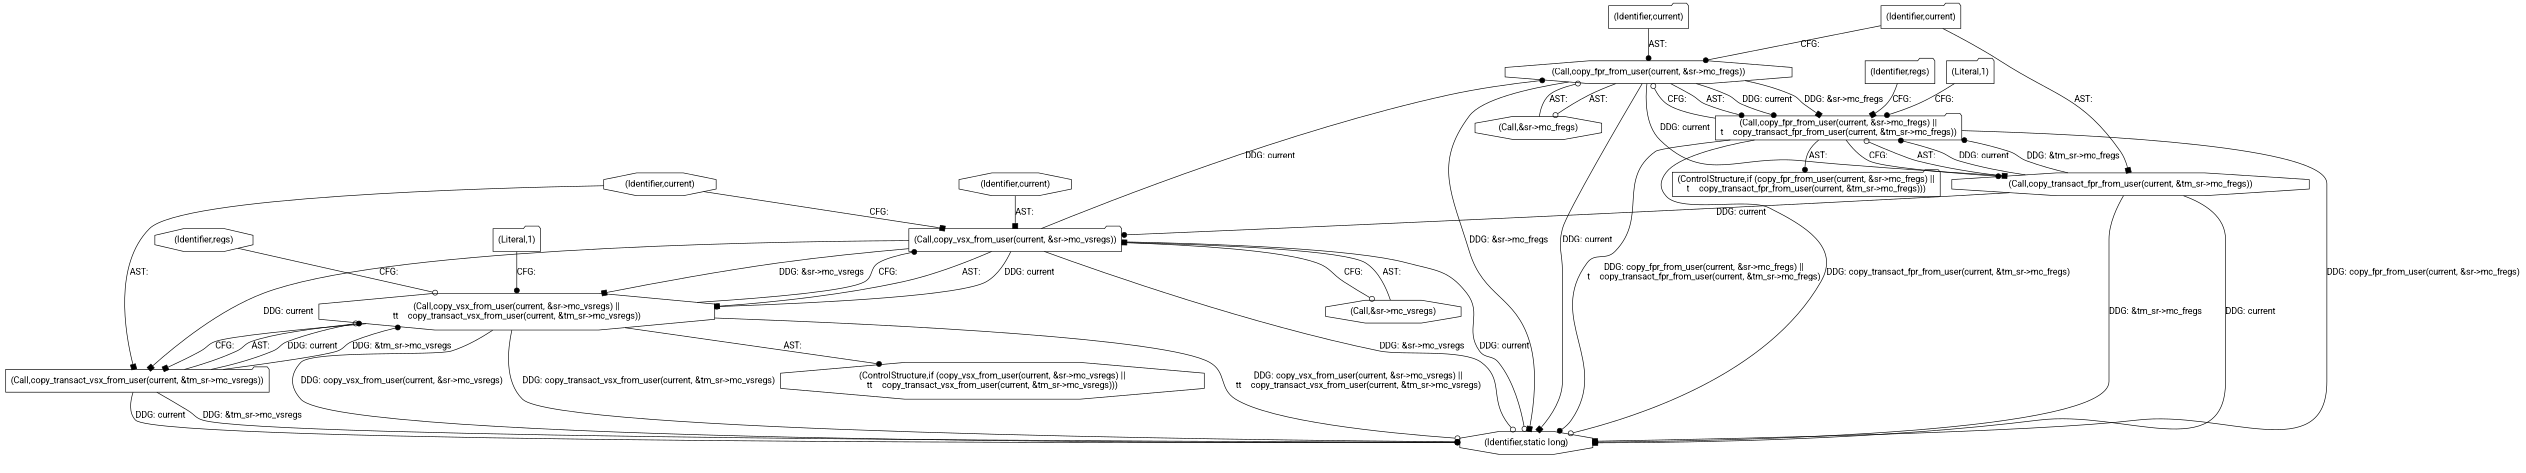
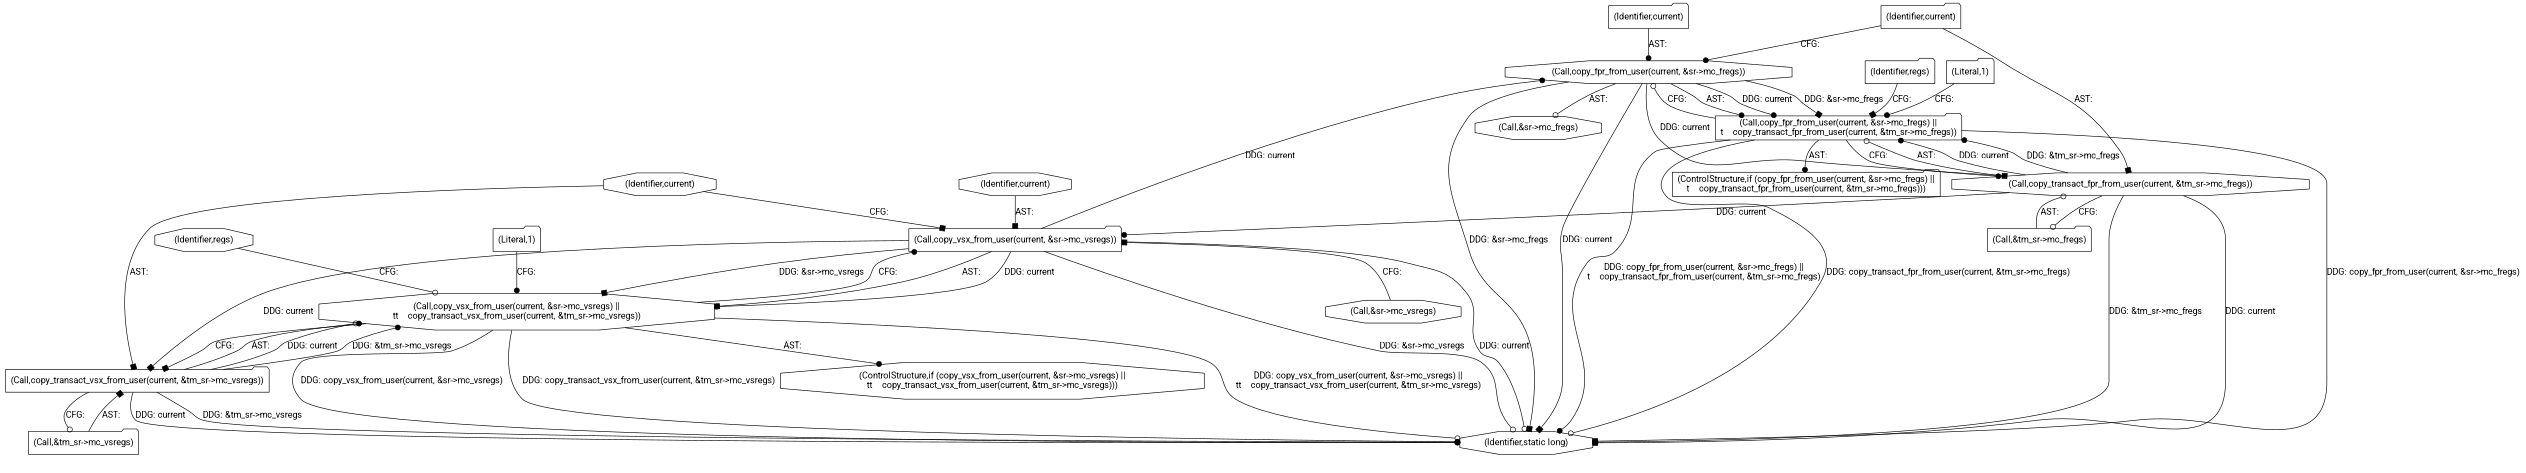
(1551, 94) -> none
none -> (2039, 240)
(1264, 252) -> none
(1393, 272) -> (1393, 272)
none -> (84, 443)
